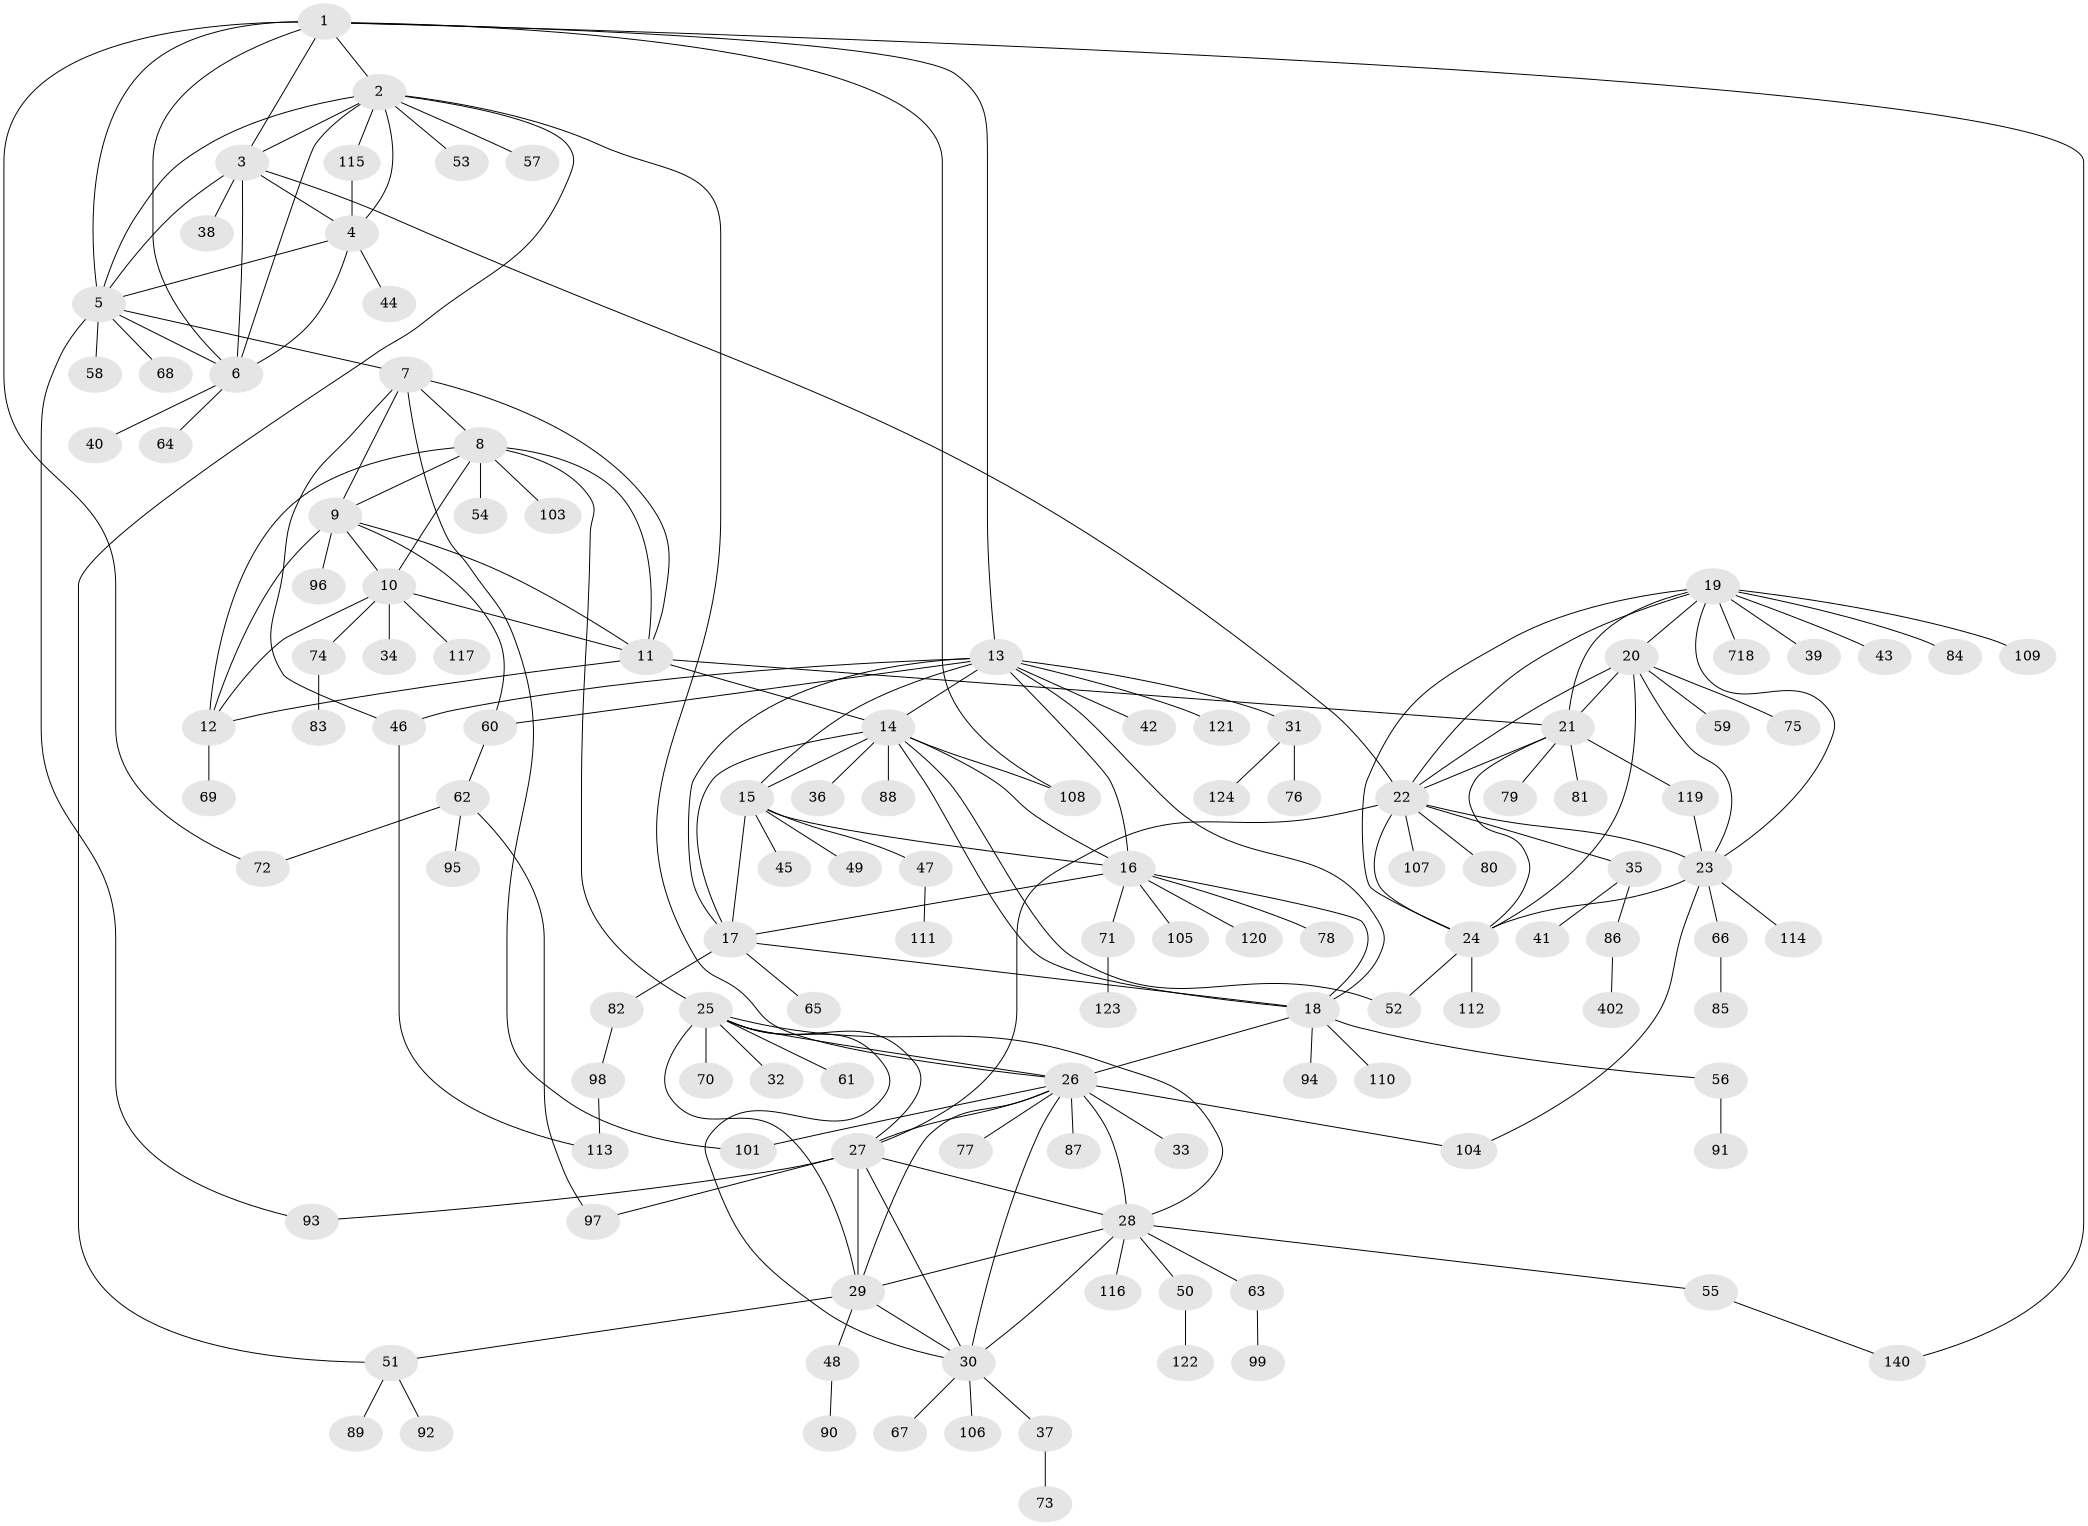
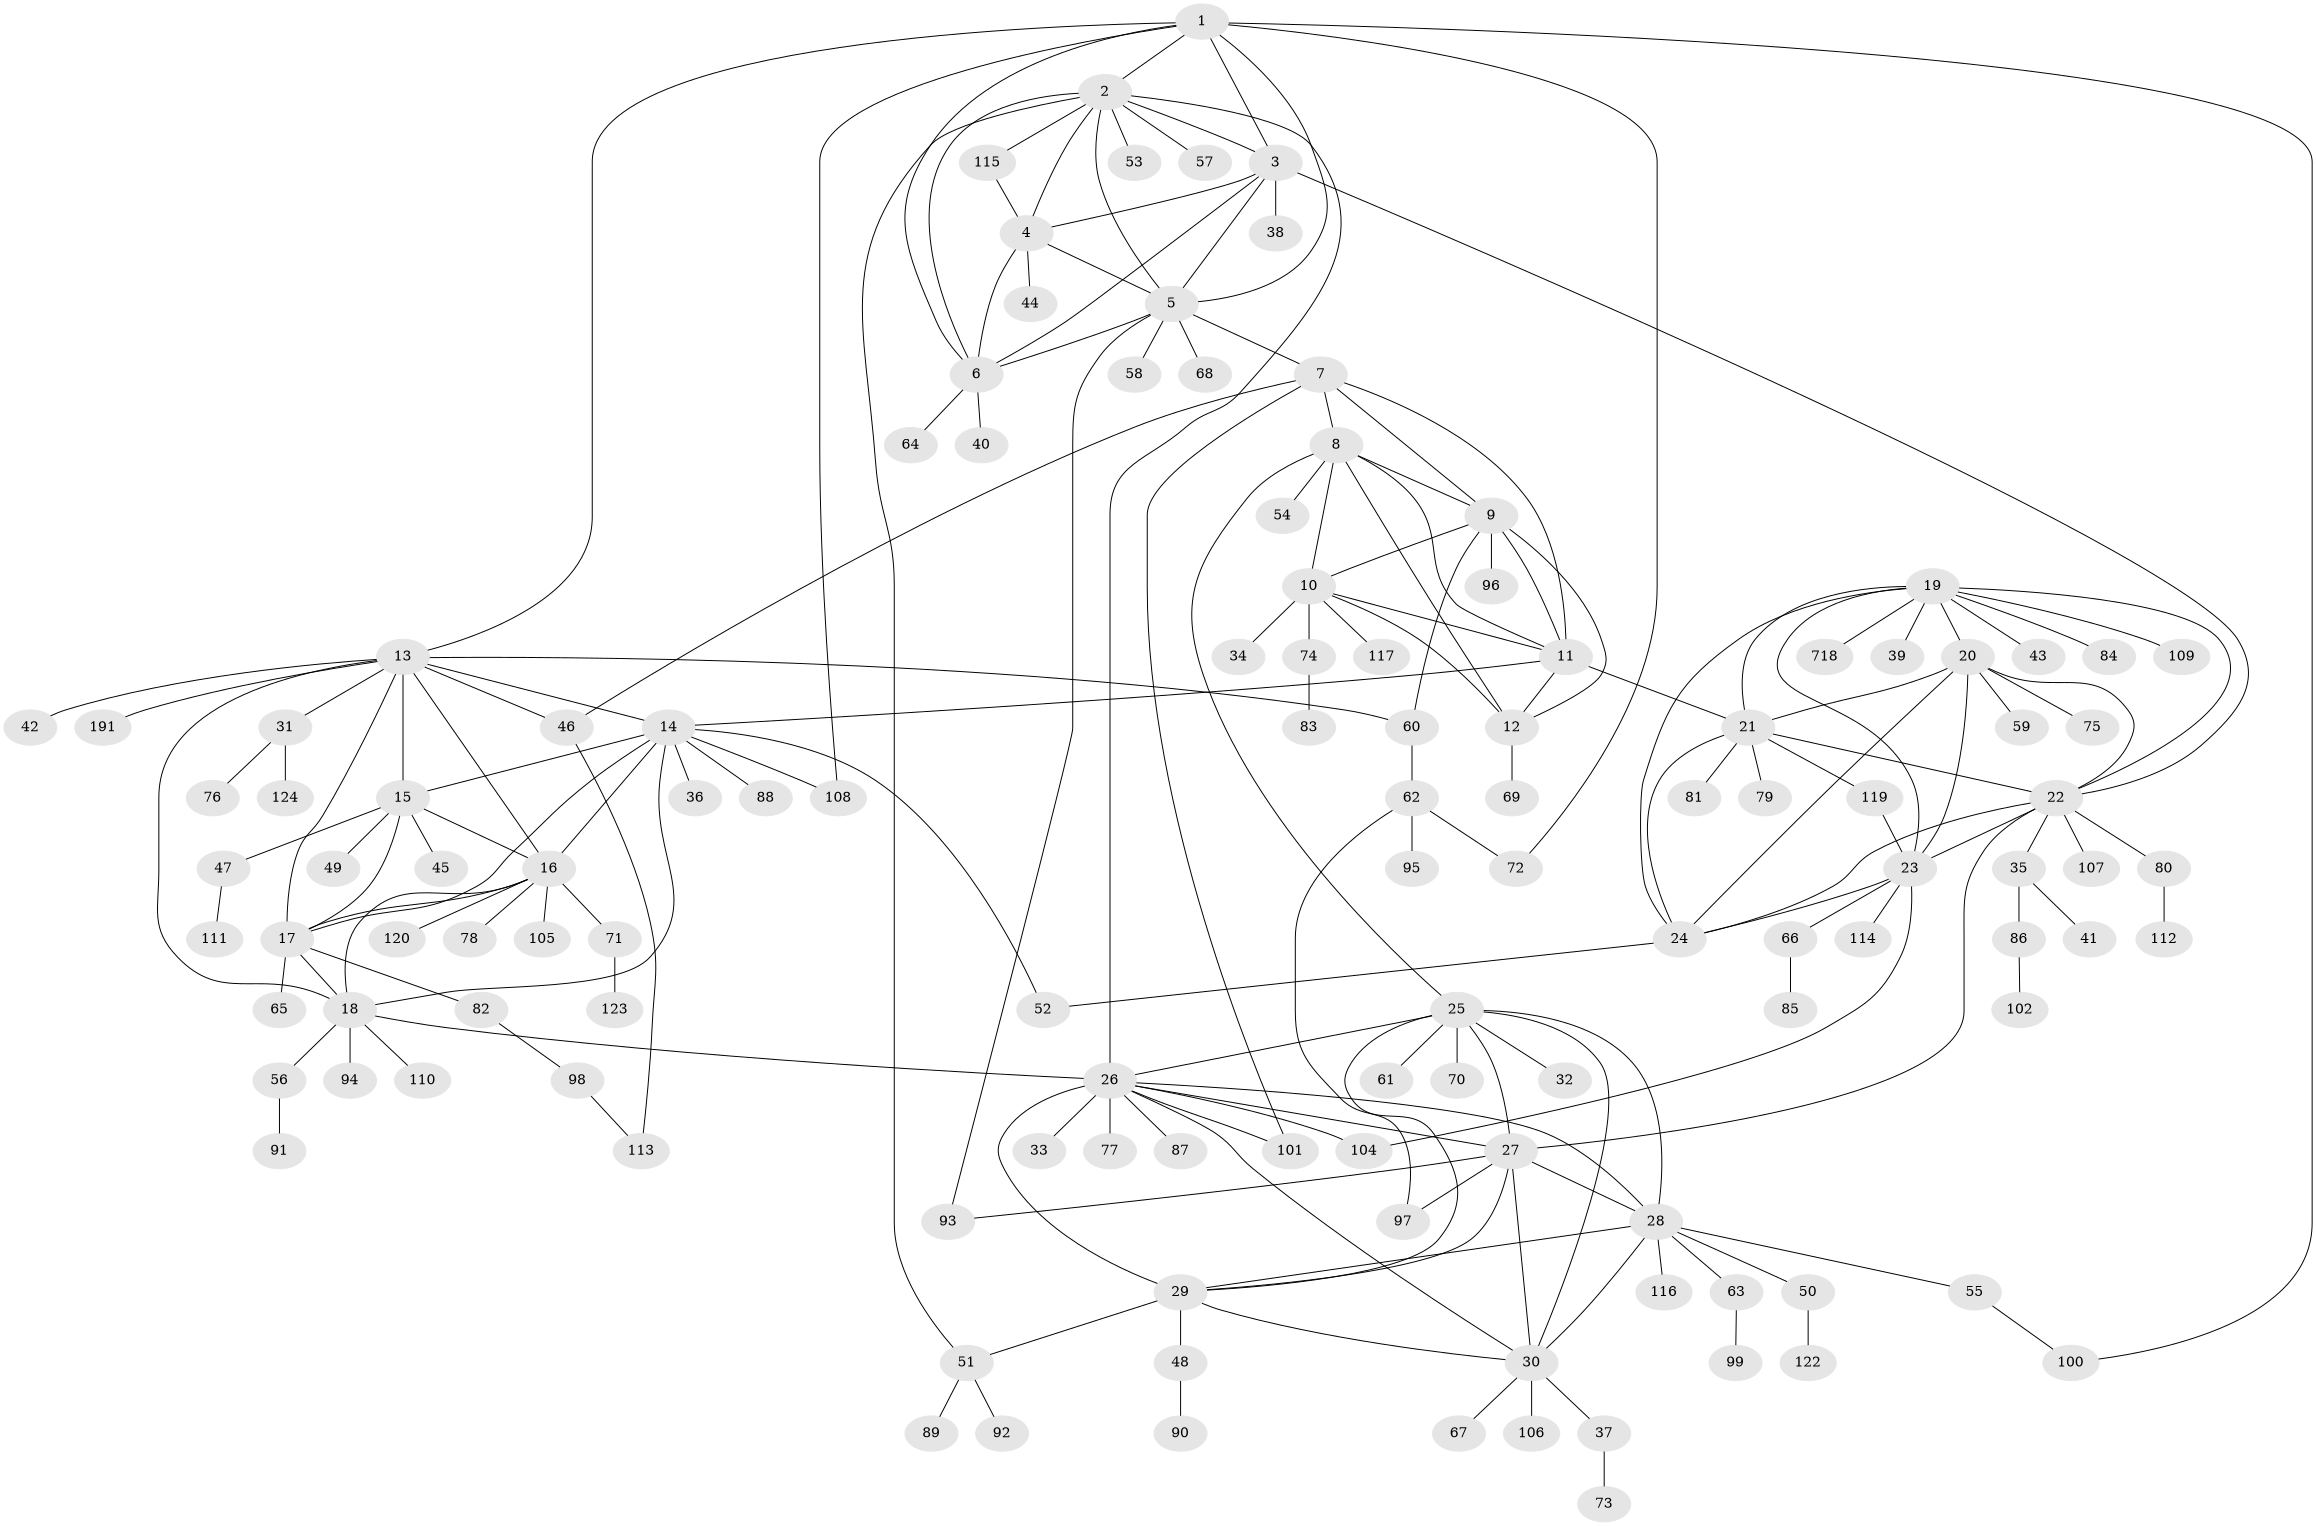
(553, 516) -> none
(1222, 728) -> (103, 728)
(1472, 975) -> (2164, 904)
(1611, 1010) -> (2020, 1010)
(1897, 1363) -> (2071, 1363)
